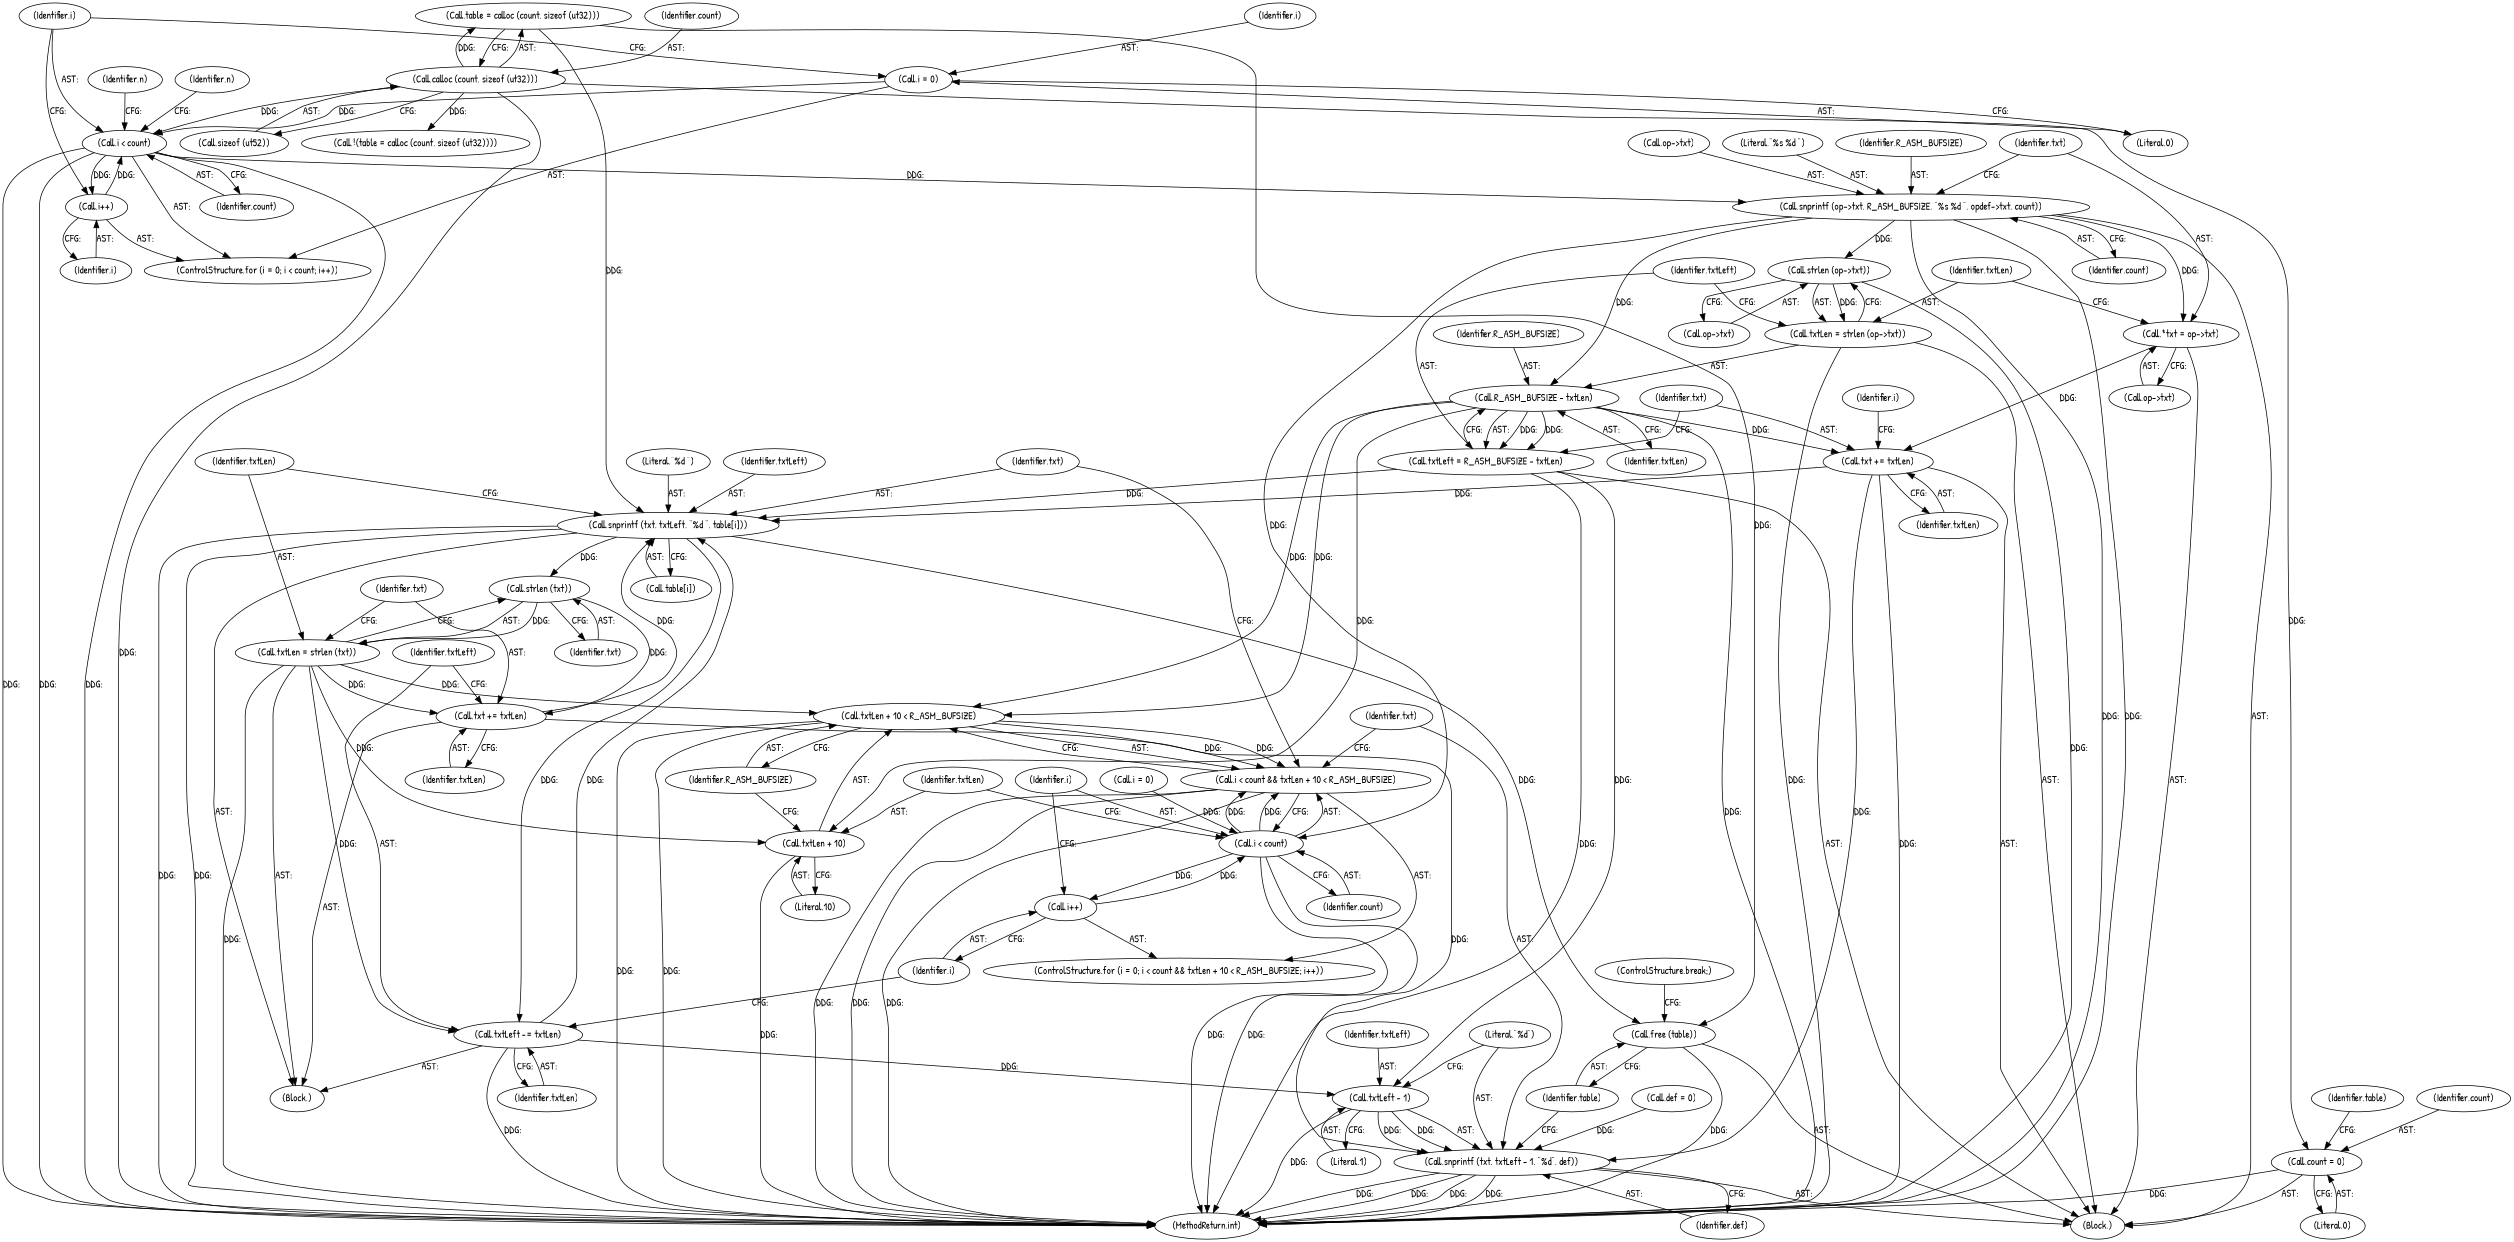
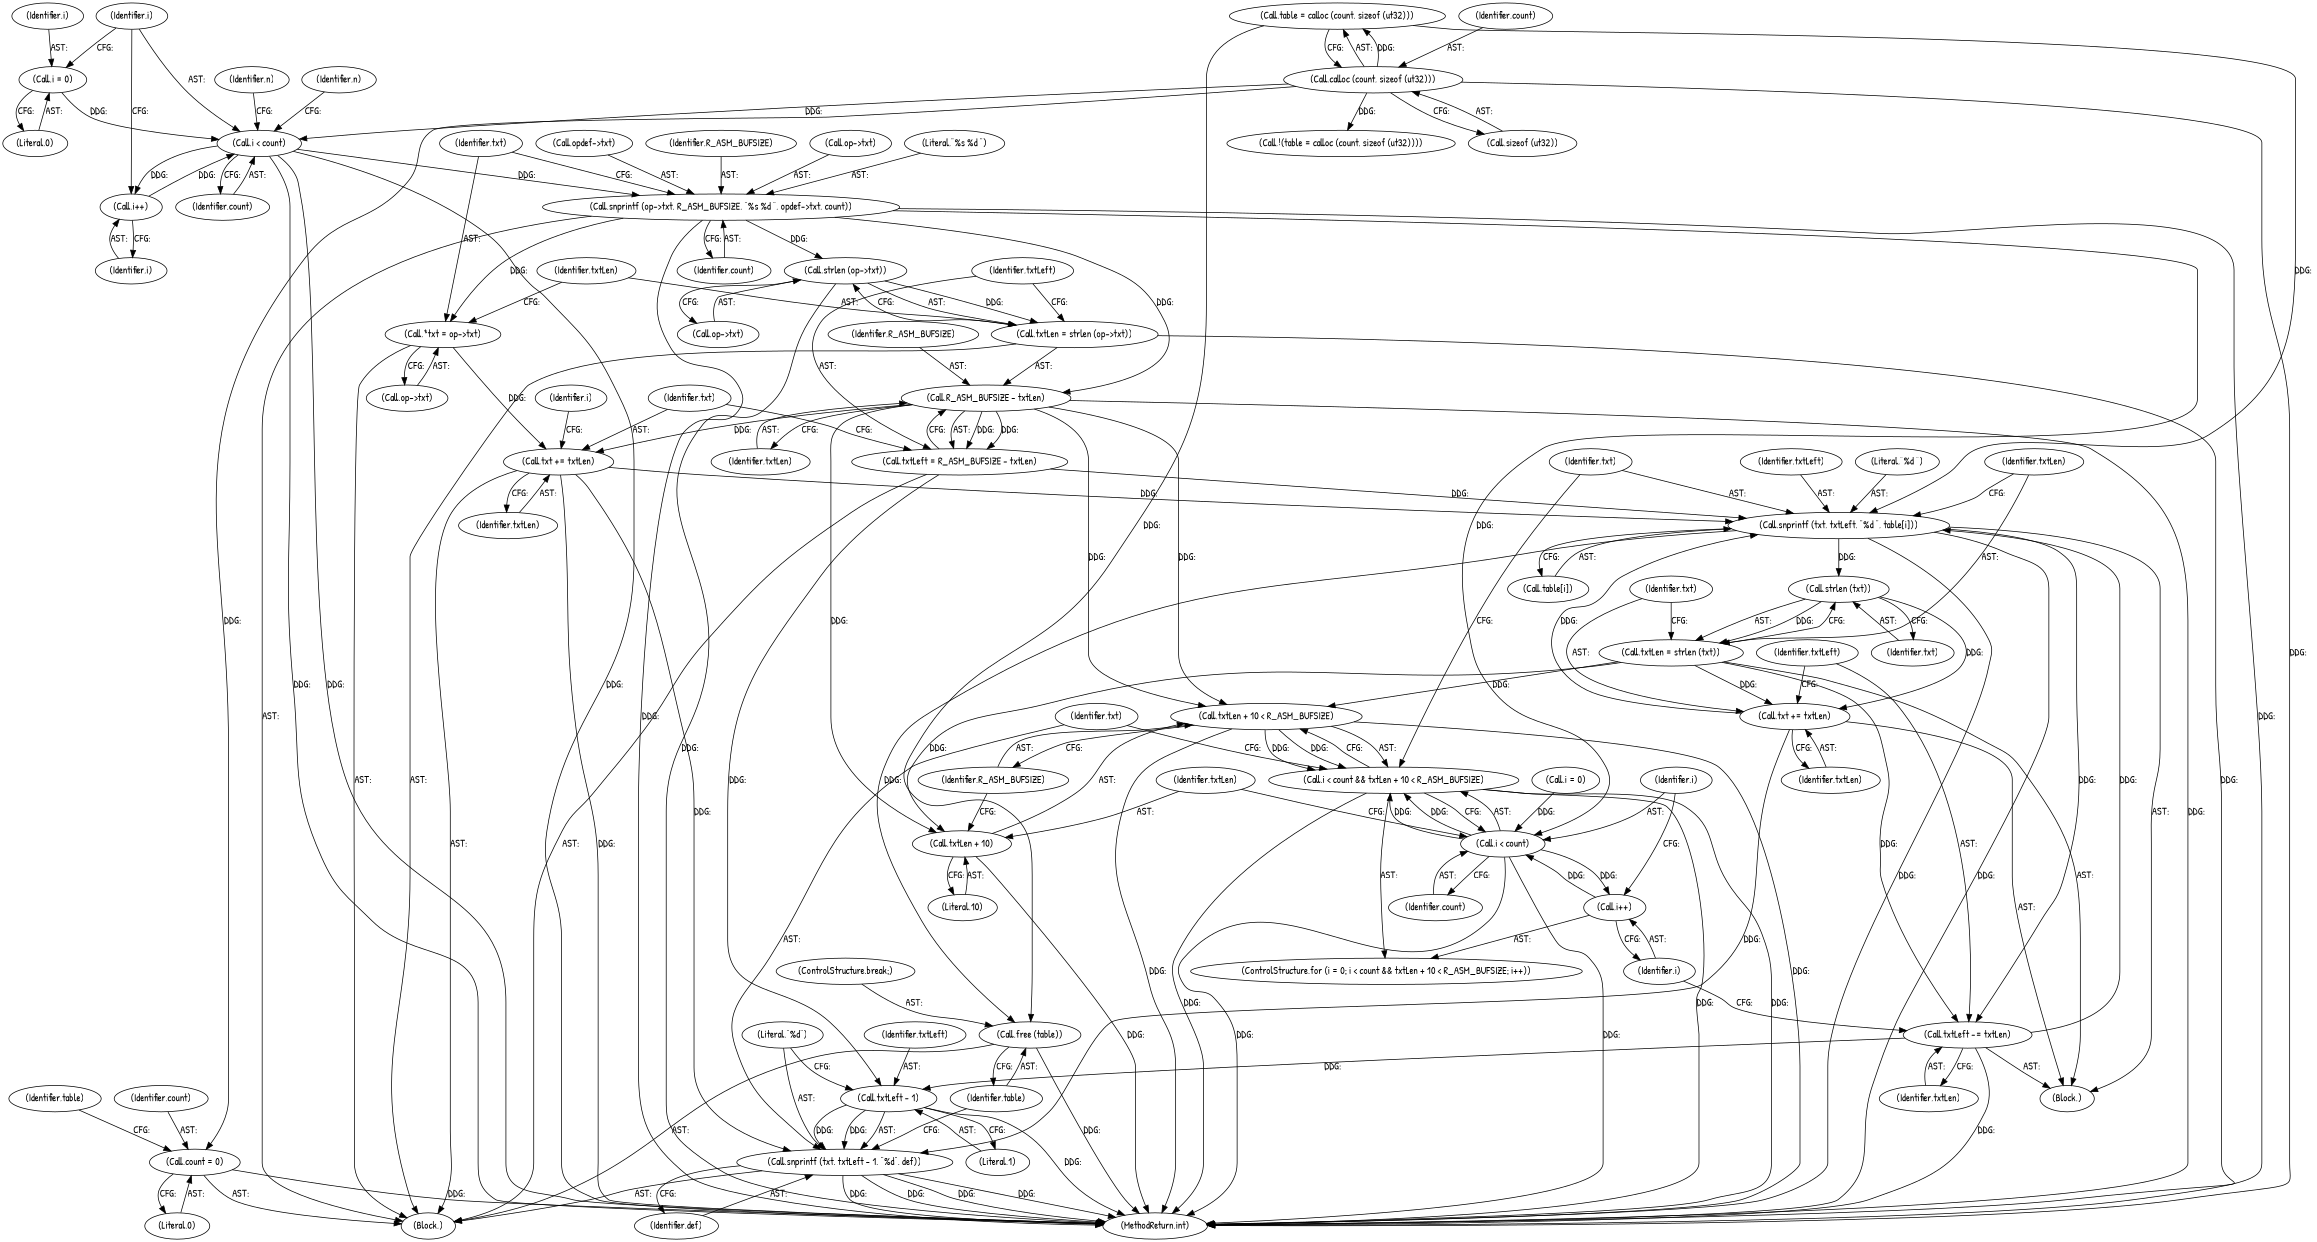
(234, 143) -> (1523, 143)
none -> (584, 143)
(258, 271) -> none
(1562, 895) -> none
(1674, 1003) -> (915, 1003)
(1672, 1099) -> none
(425, 1199) -> none
